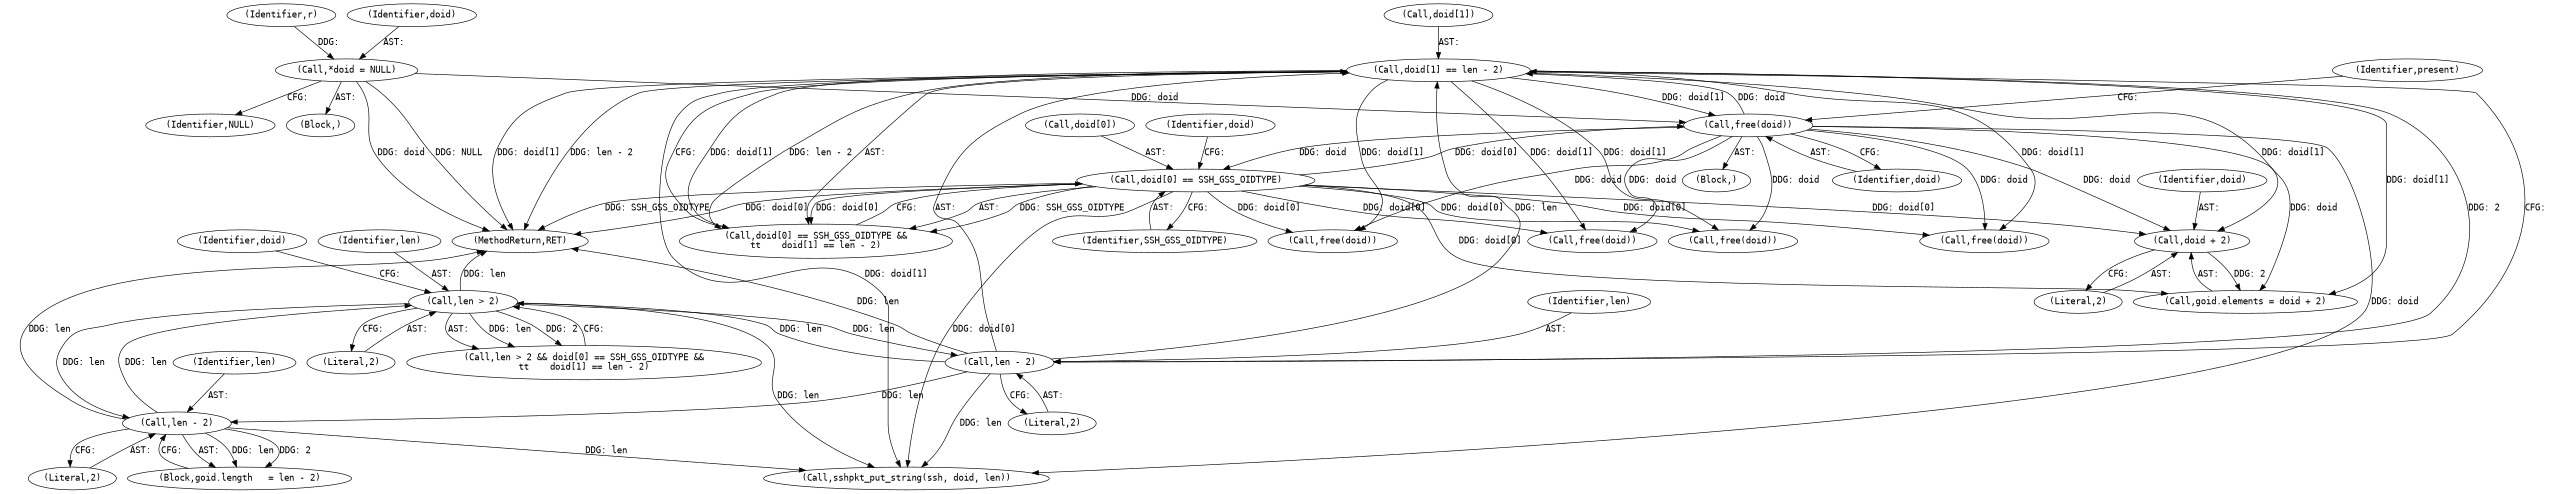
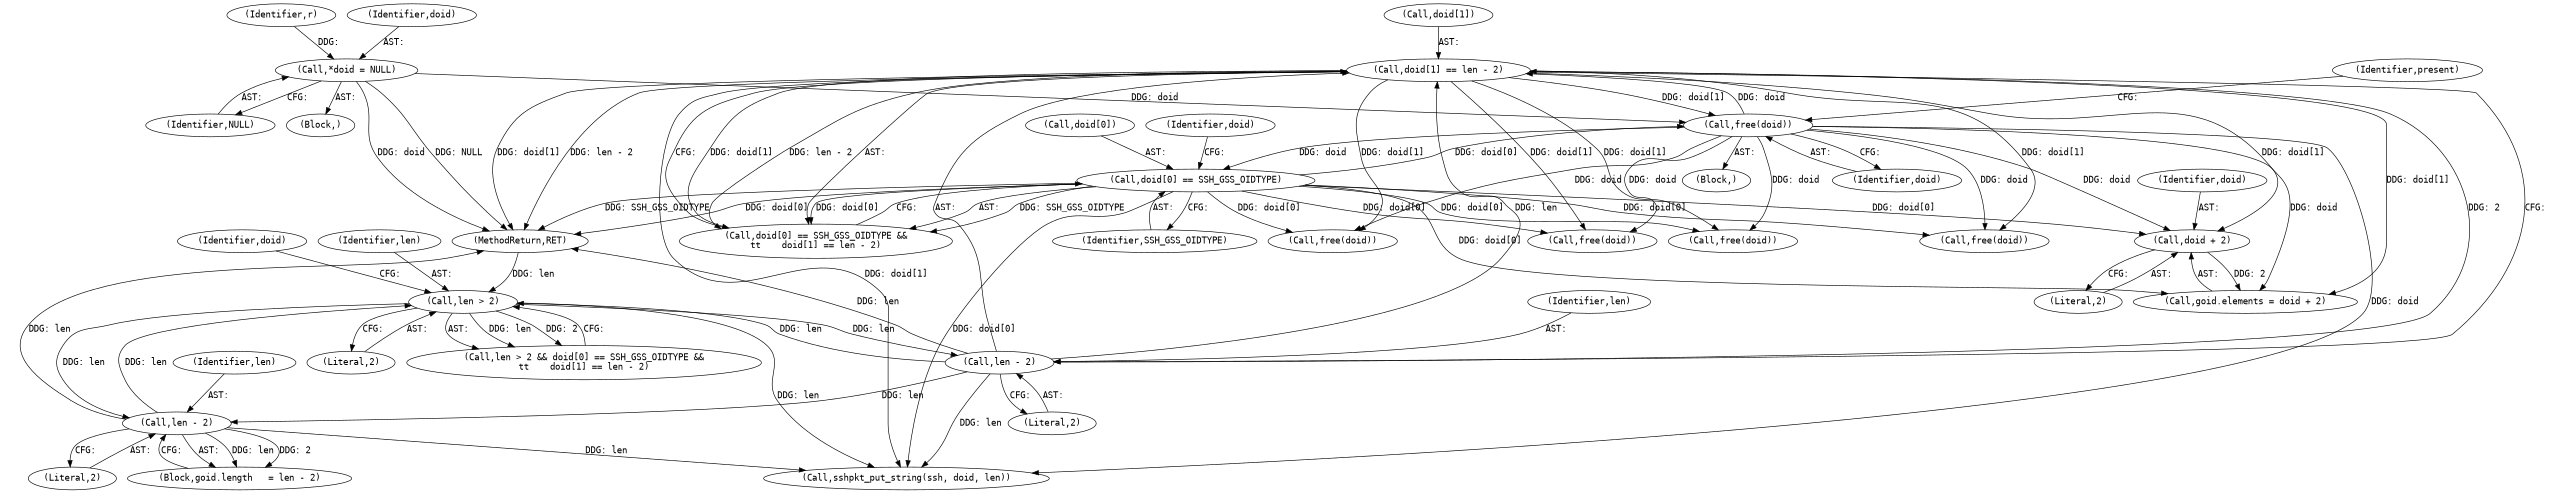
none -> (247, 90)
(464, 269) -> (510, 273)
